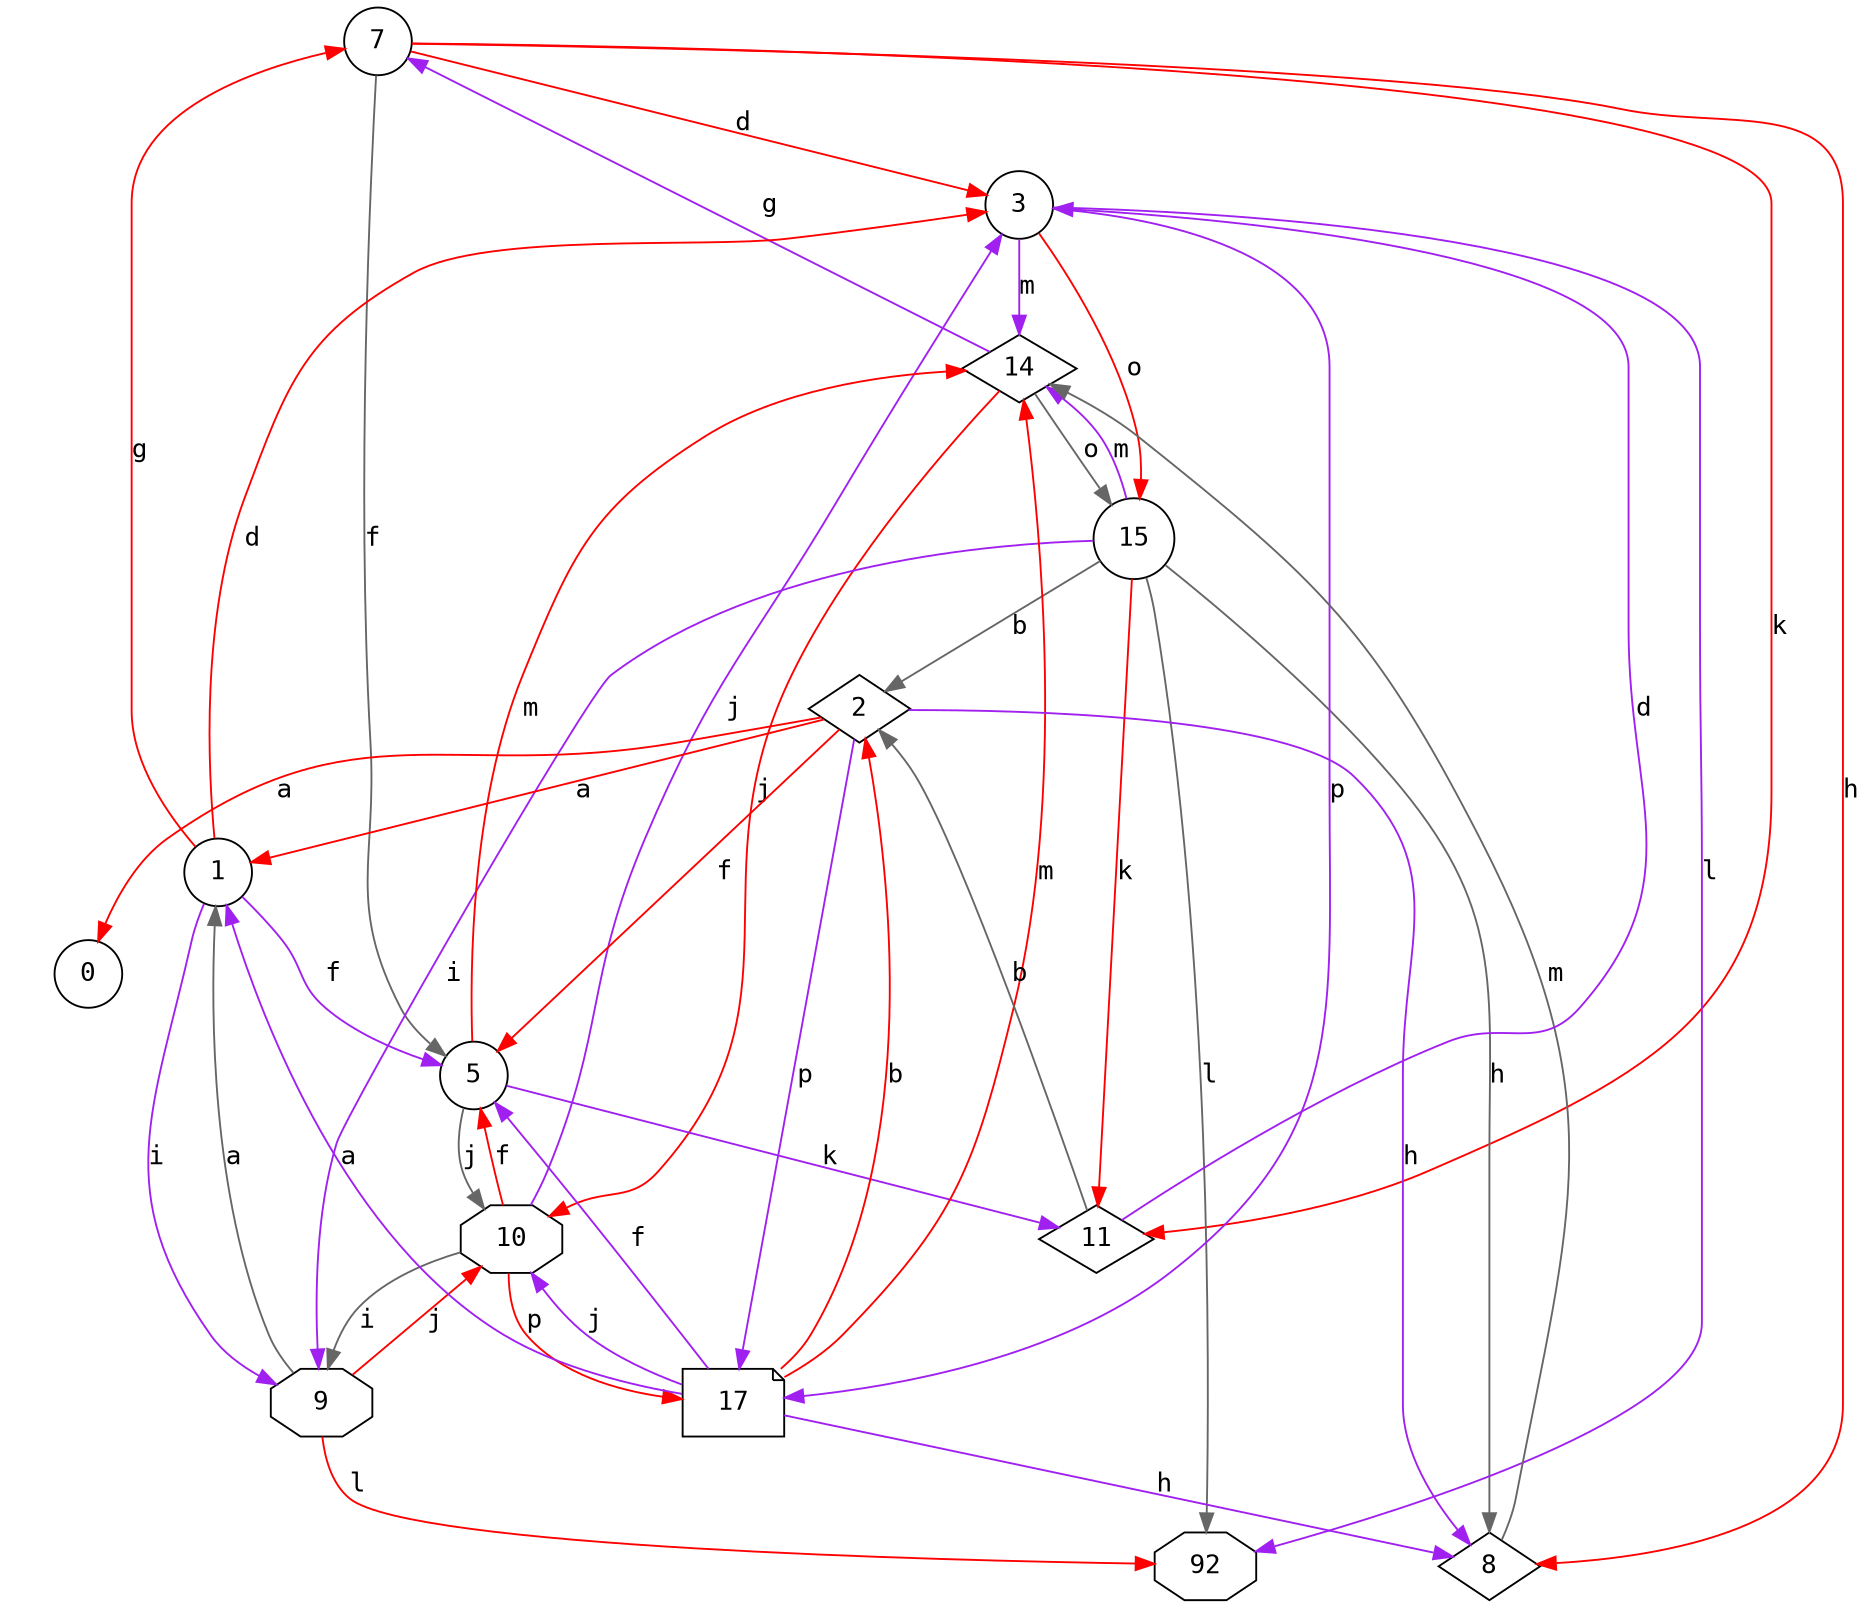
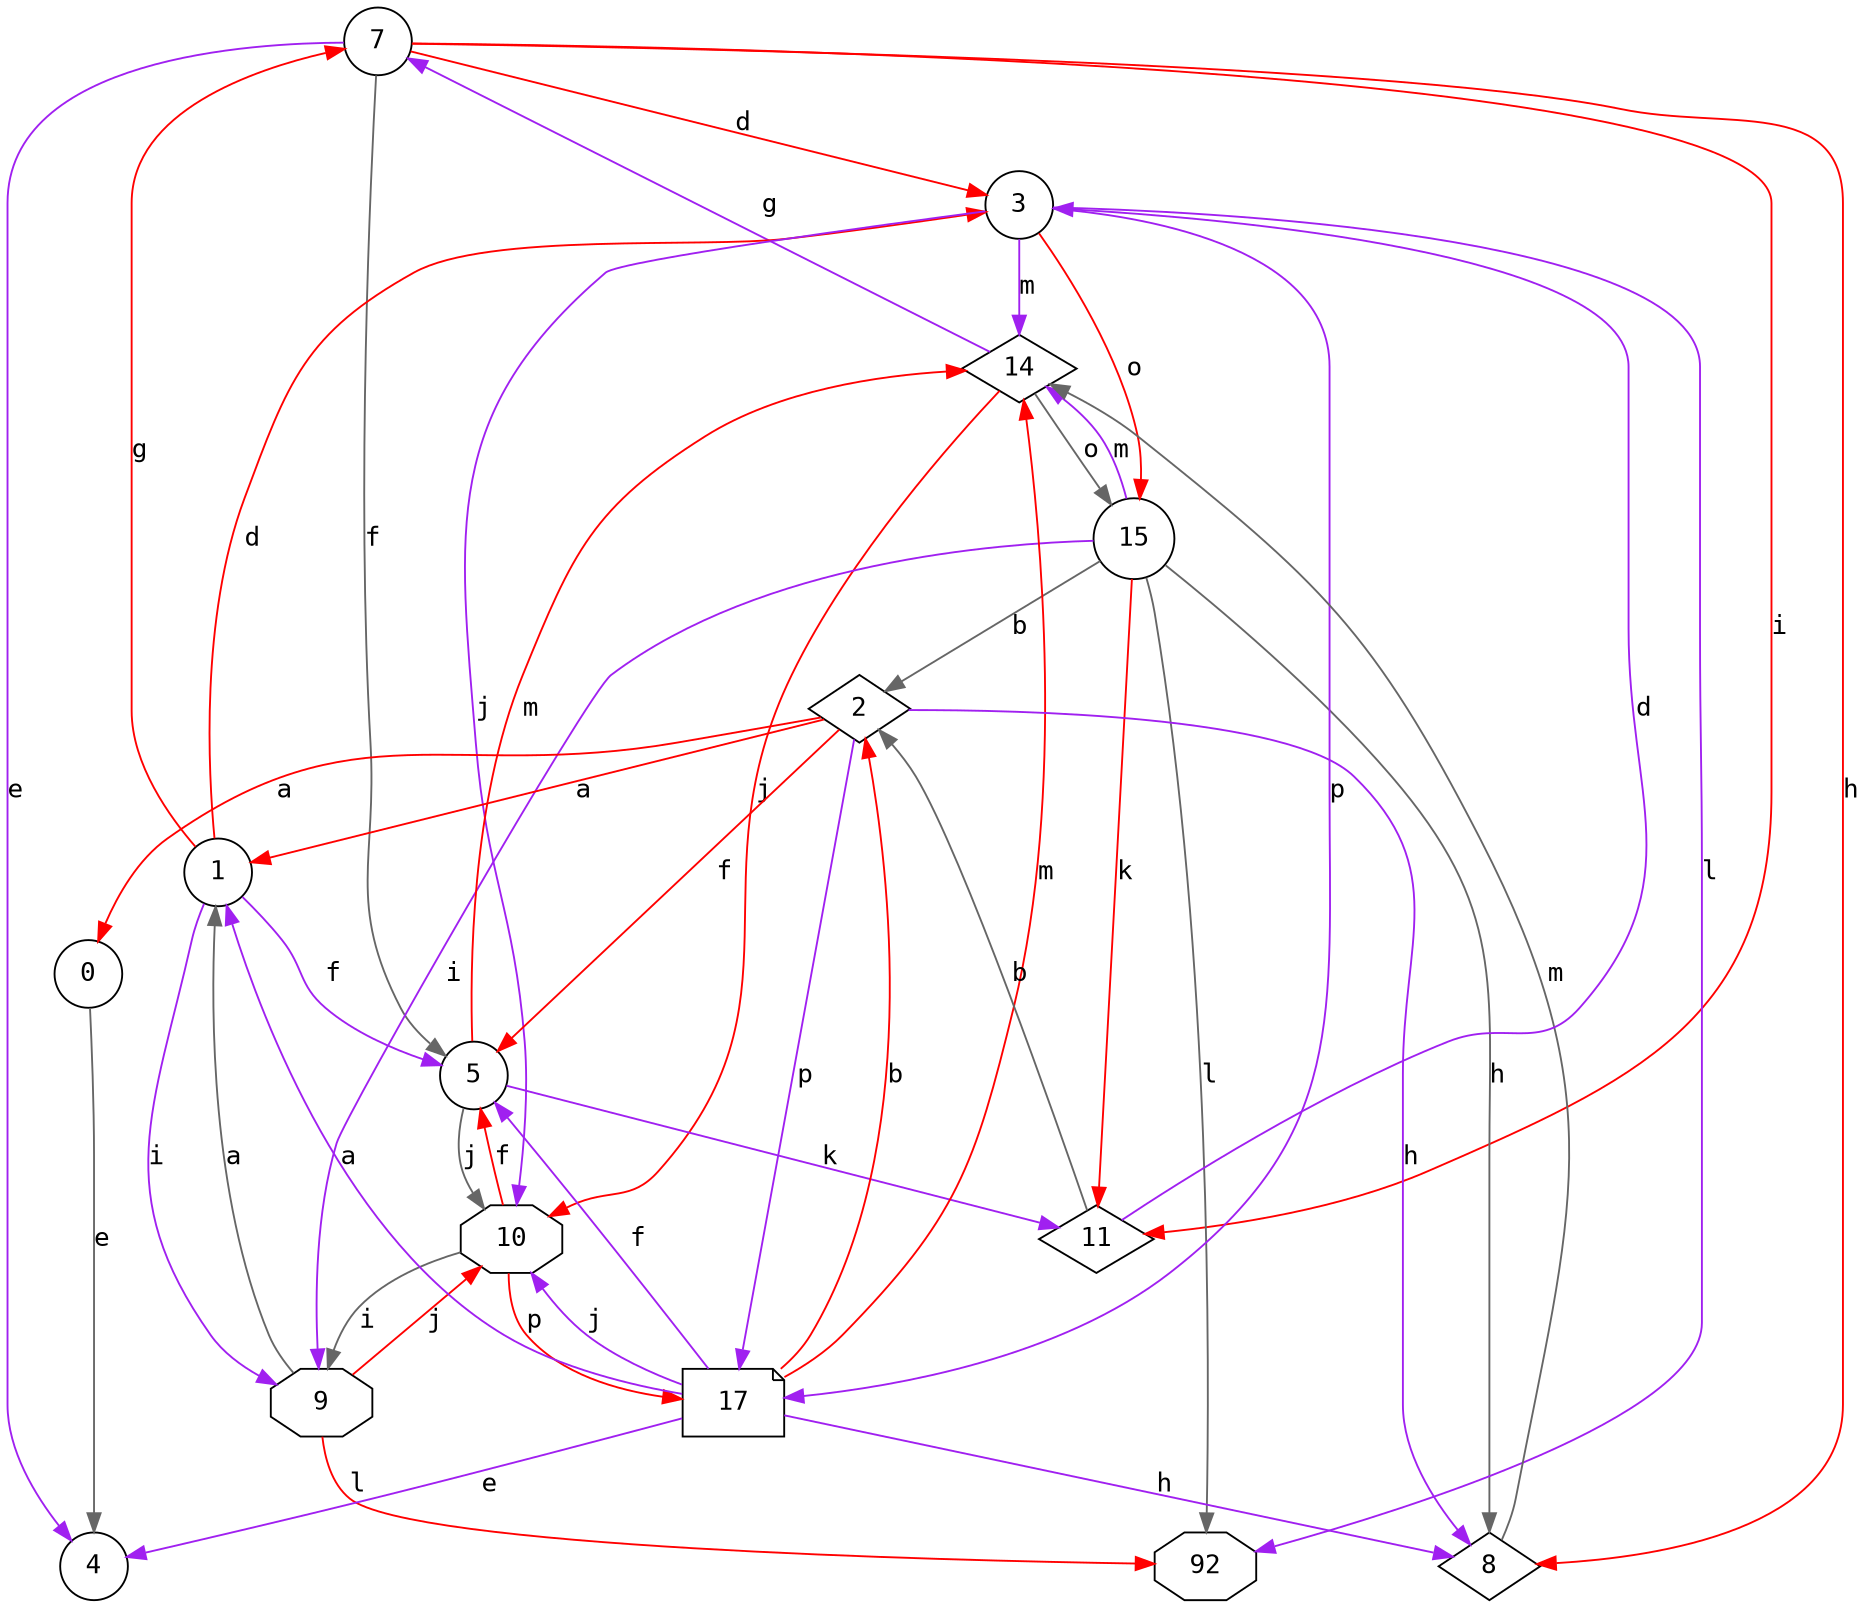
(1780, 627) -> (1780, 627)
(710, 705) -> (468, 517)
none -> (94, 1566)
